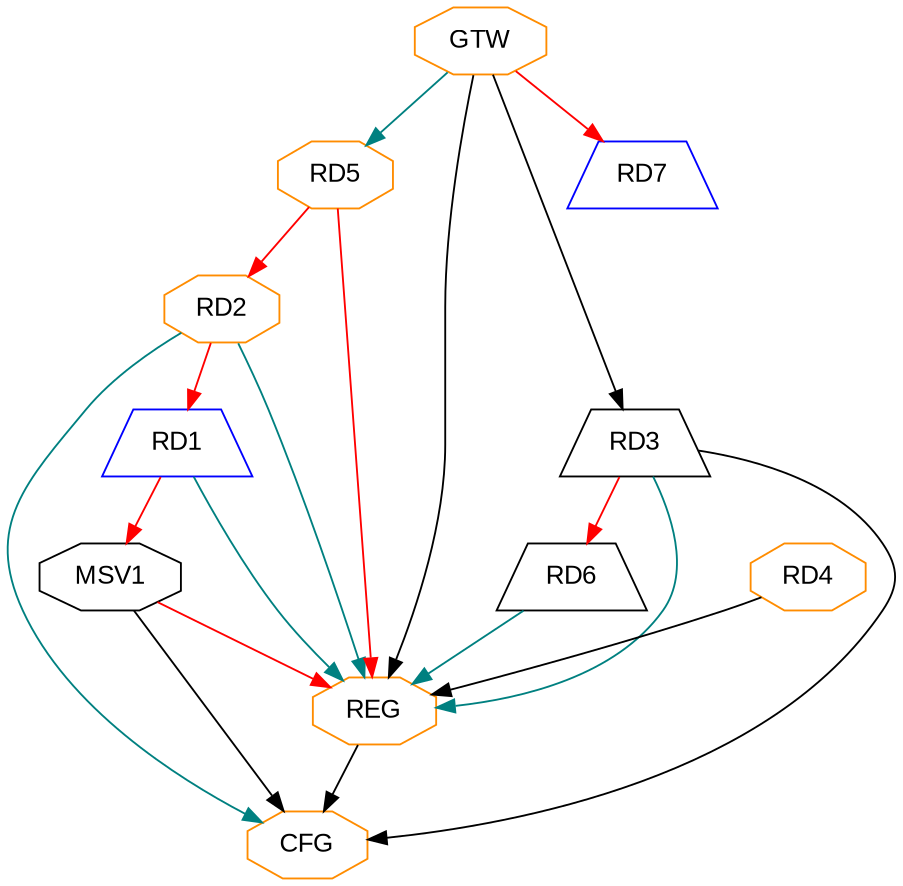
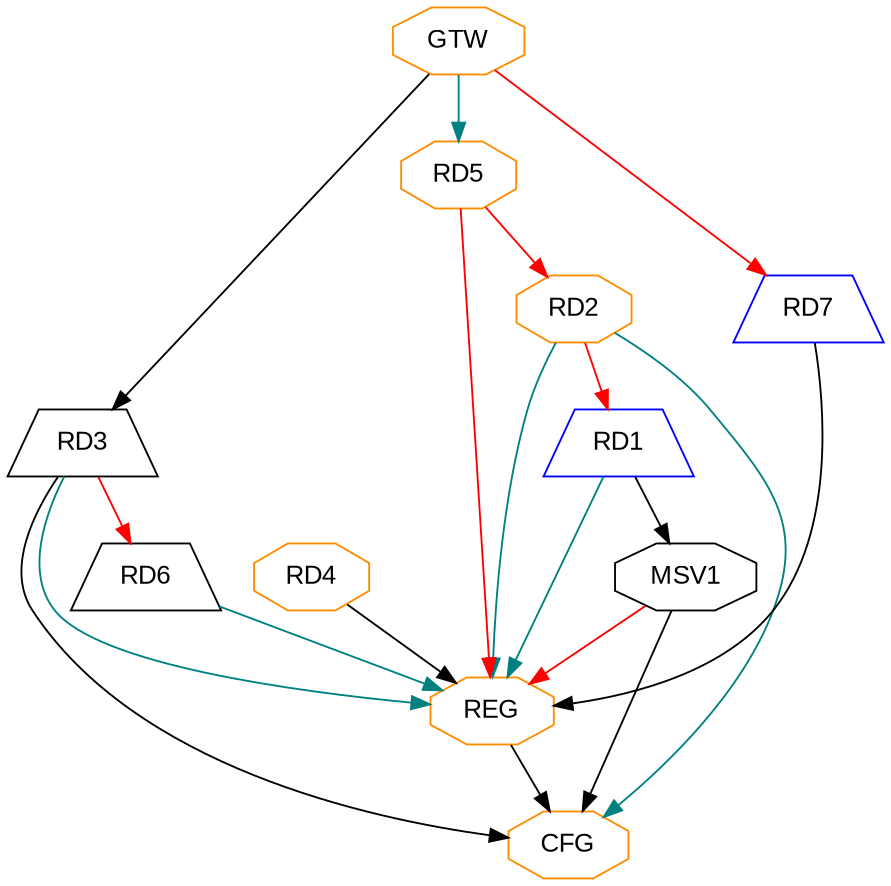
(445, 370) -> (794, 578)
(148, 502) -> (648, 502)
